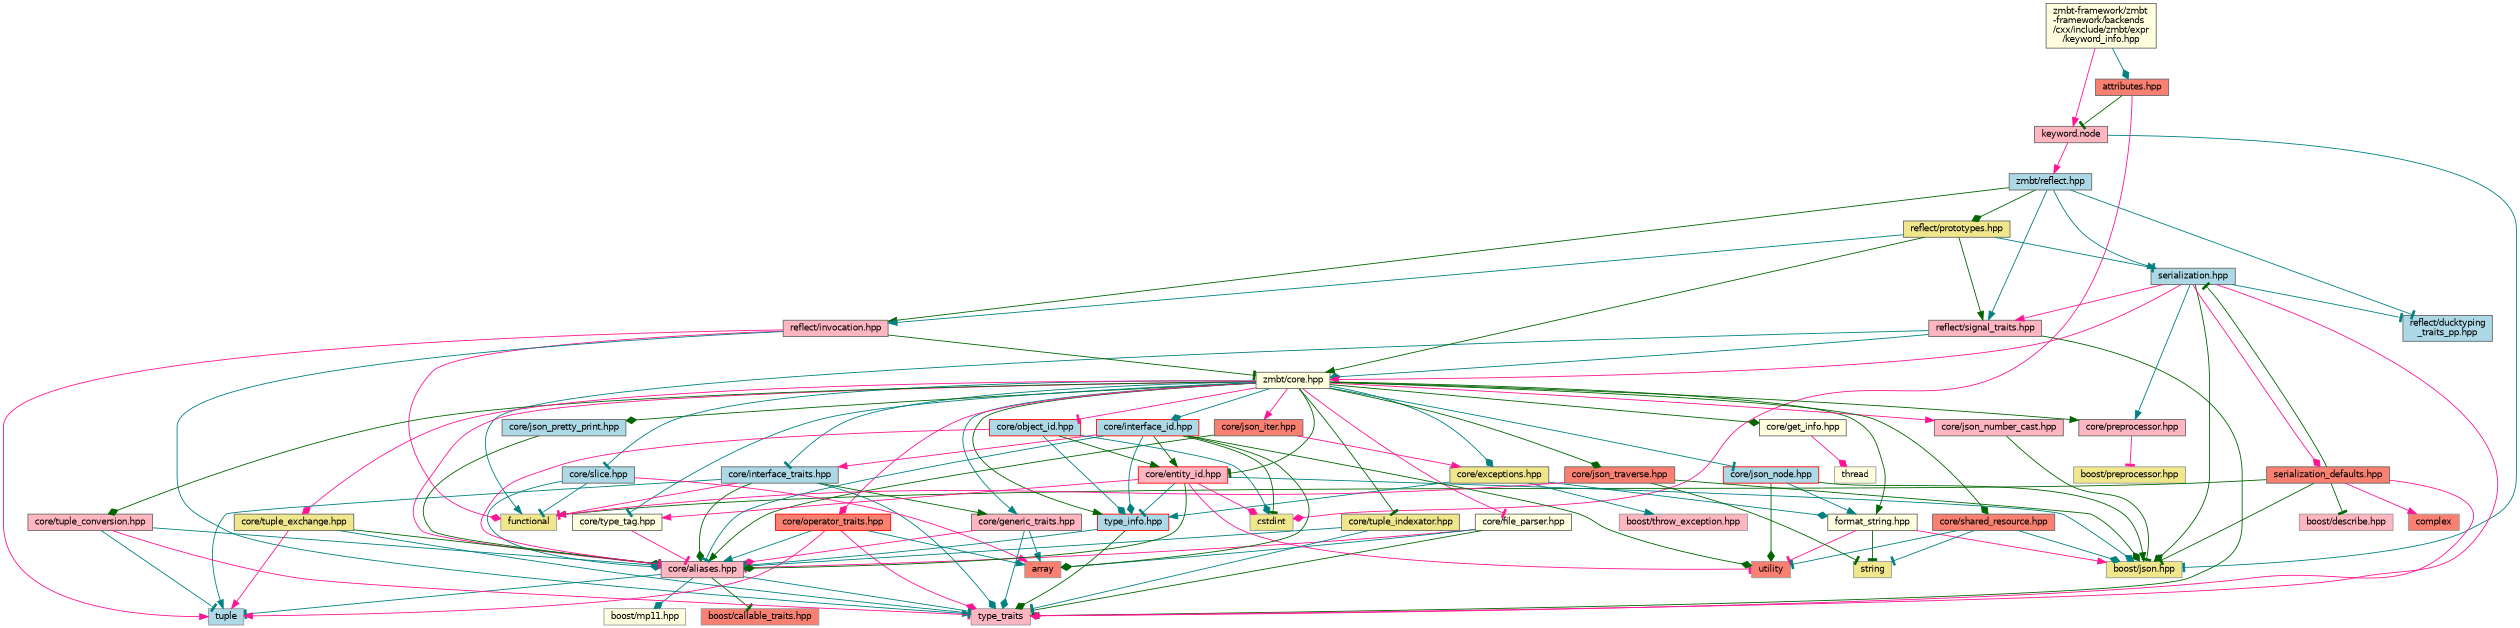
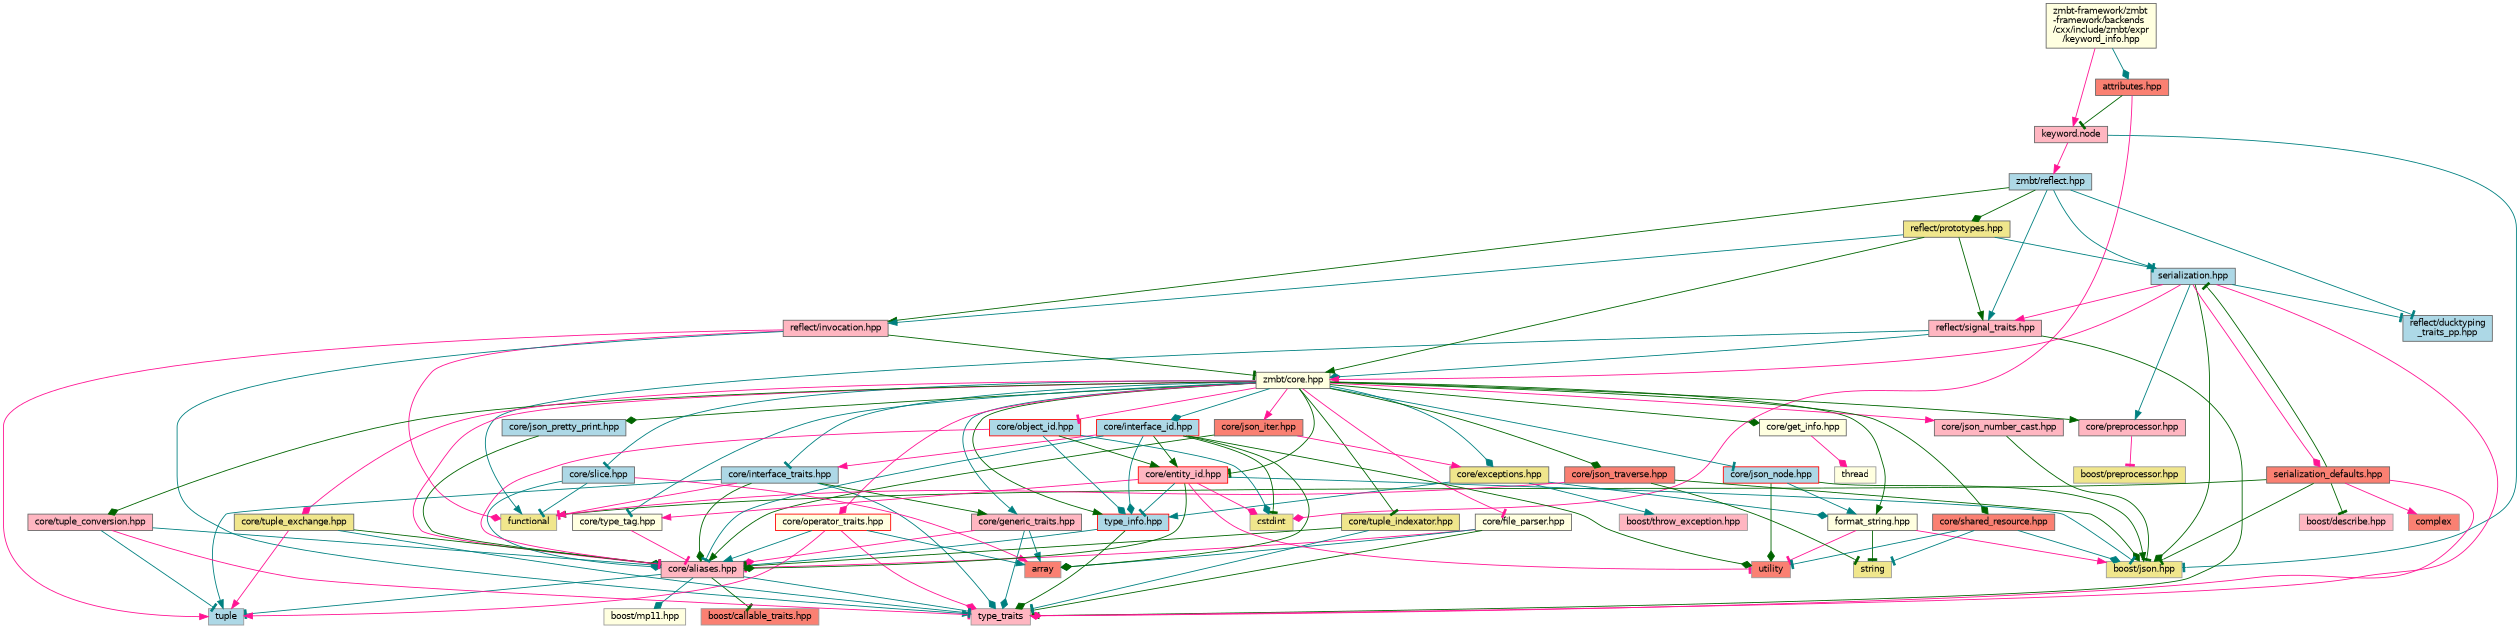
(1728, 494) -> (1732, 494)
(833, 522) -> (833, 522)
(1045, 547) -> (1045, 547)
